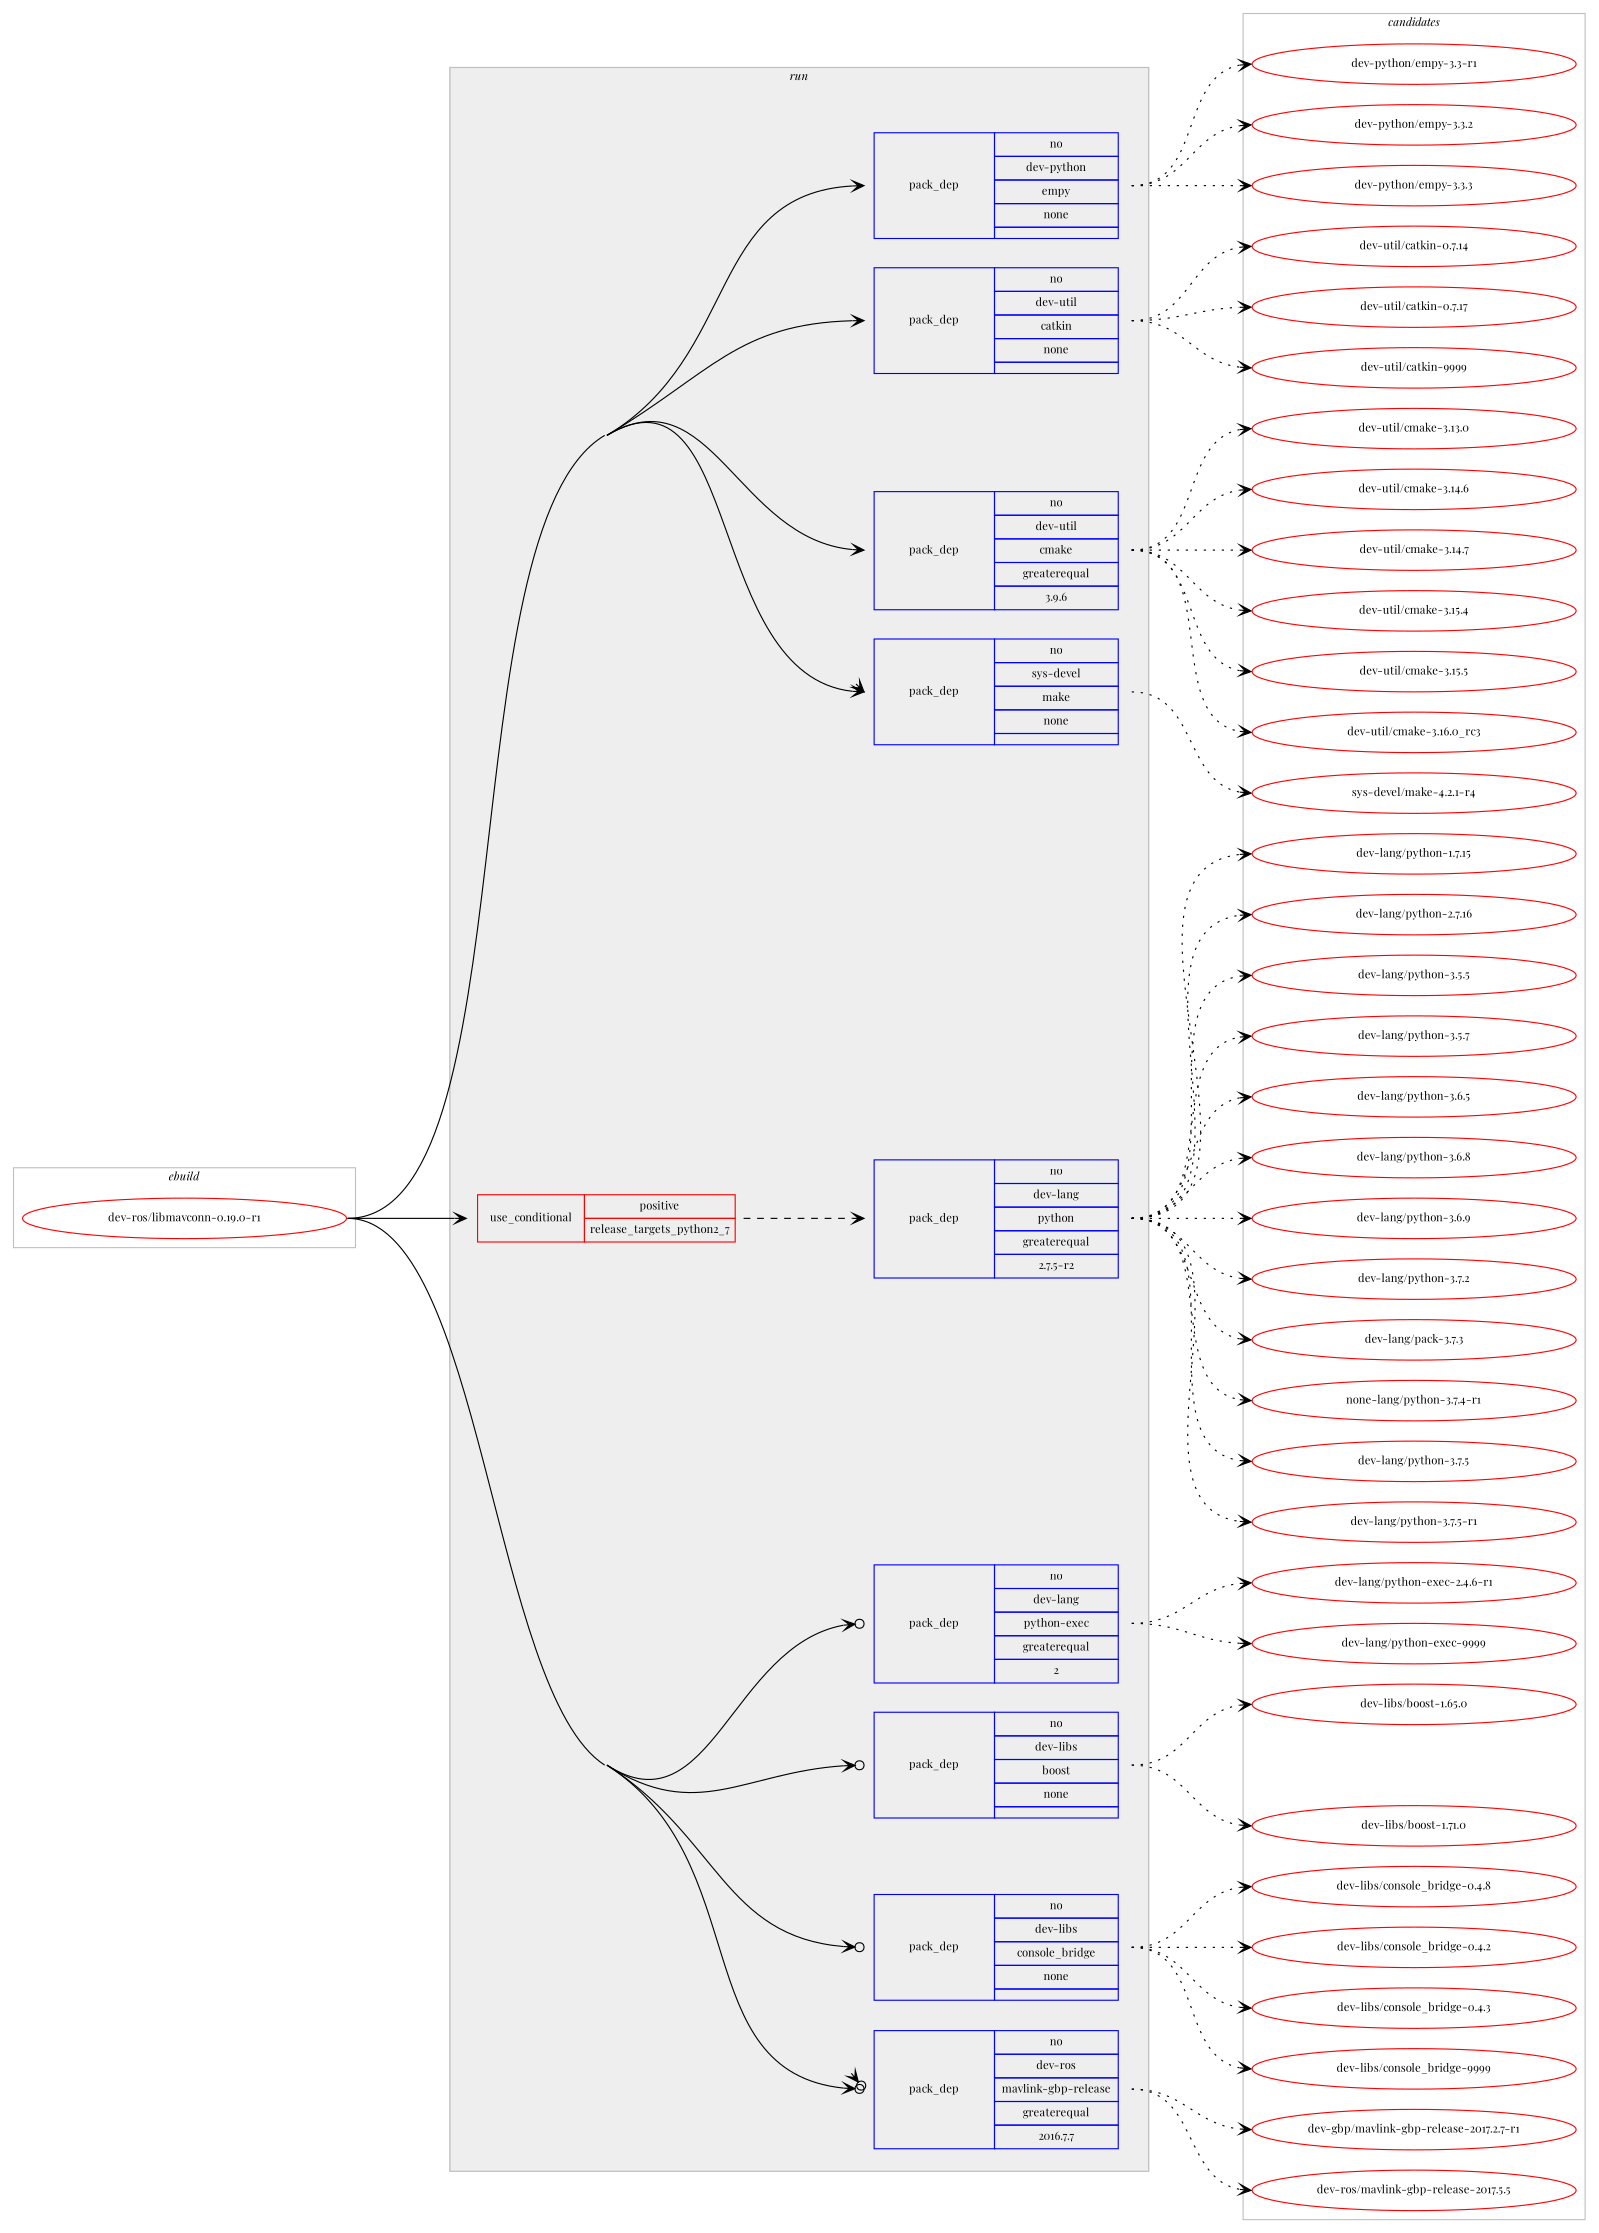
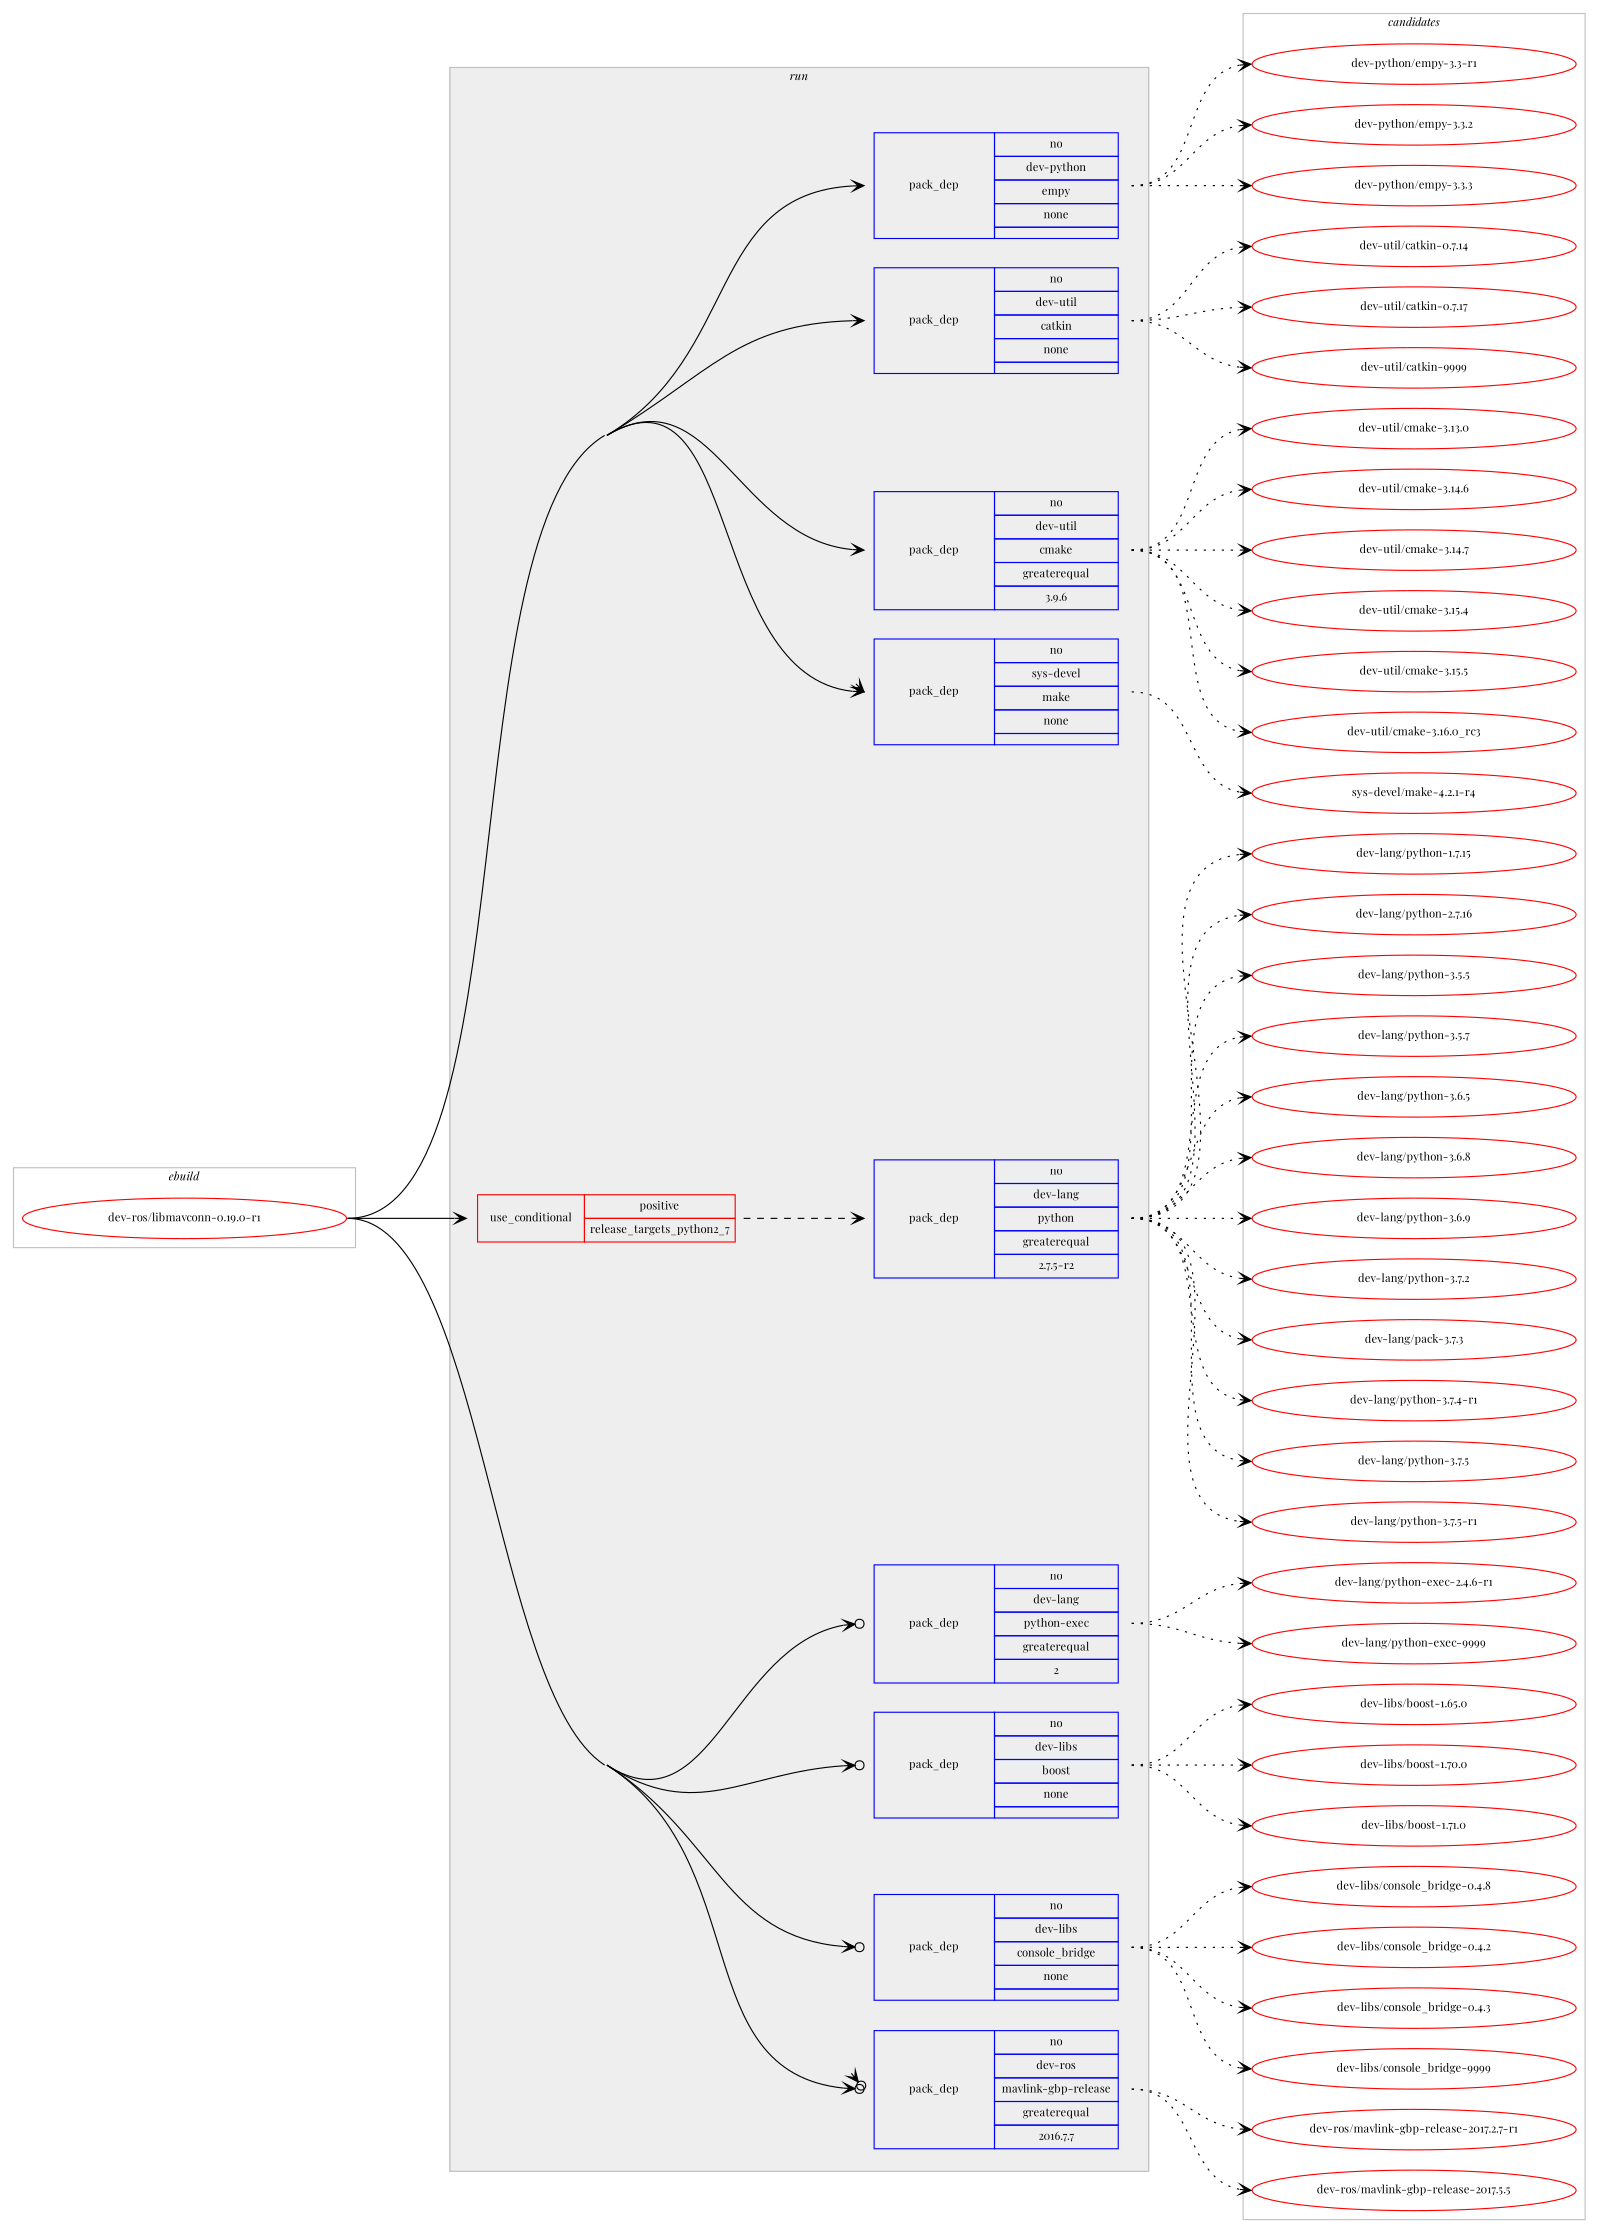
(1414, 1401) -> (1414, 1401)
none -> (1414, 1765)
(1414, 2130) -> (1414, 2130)
